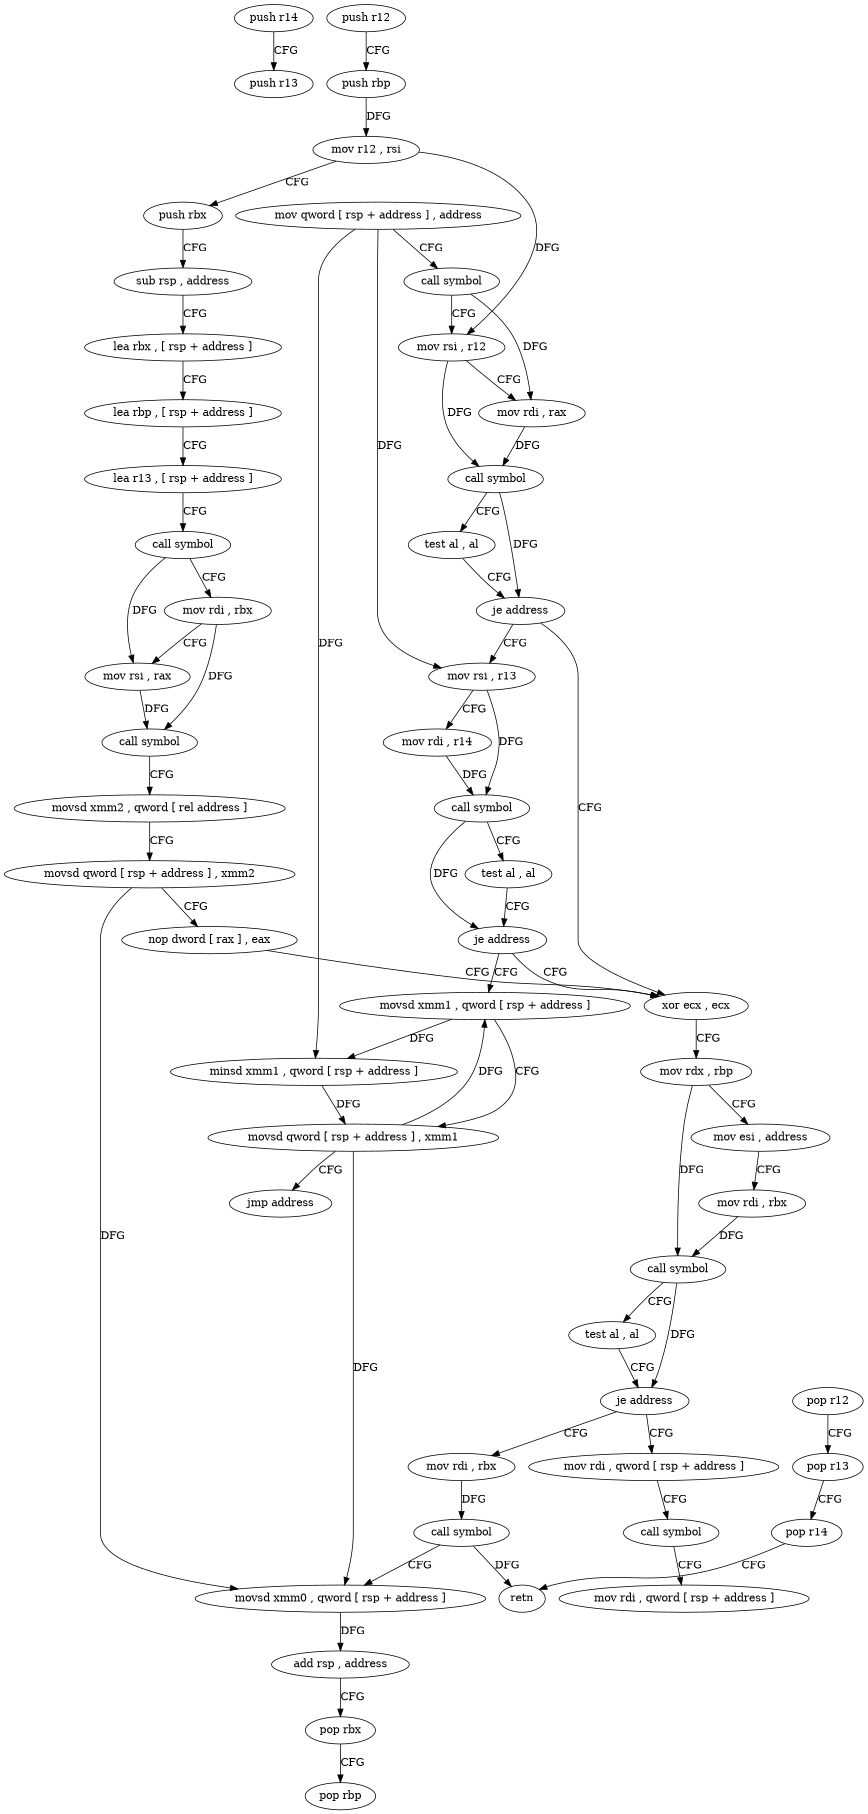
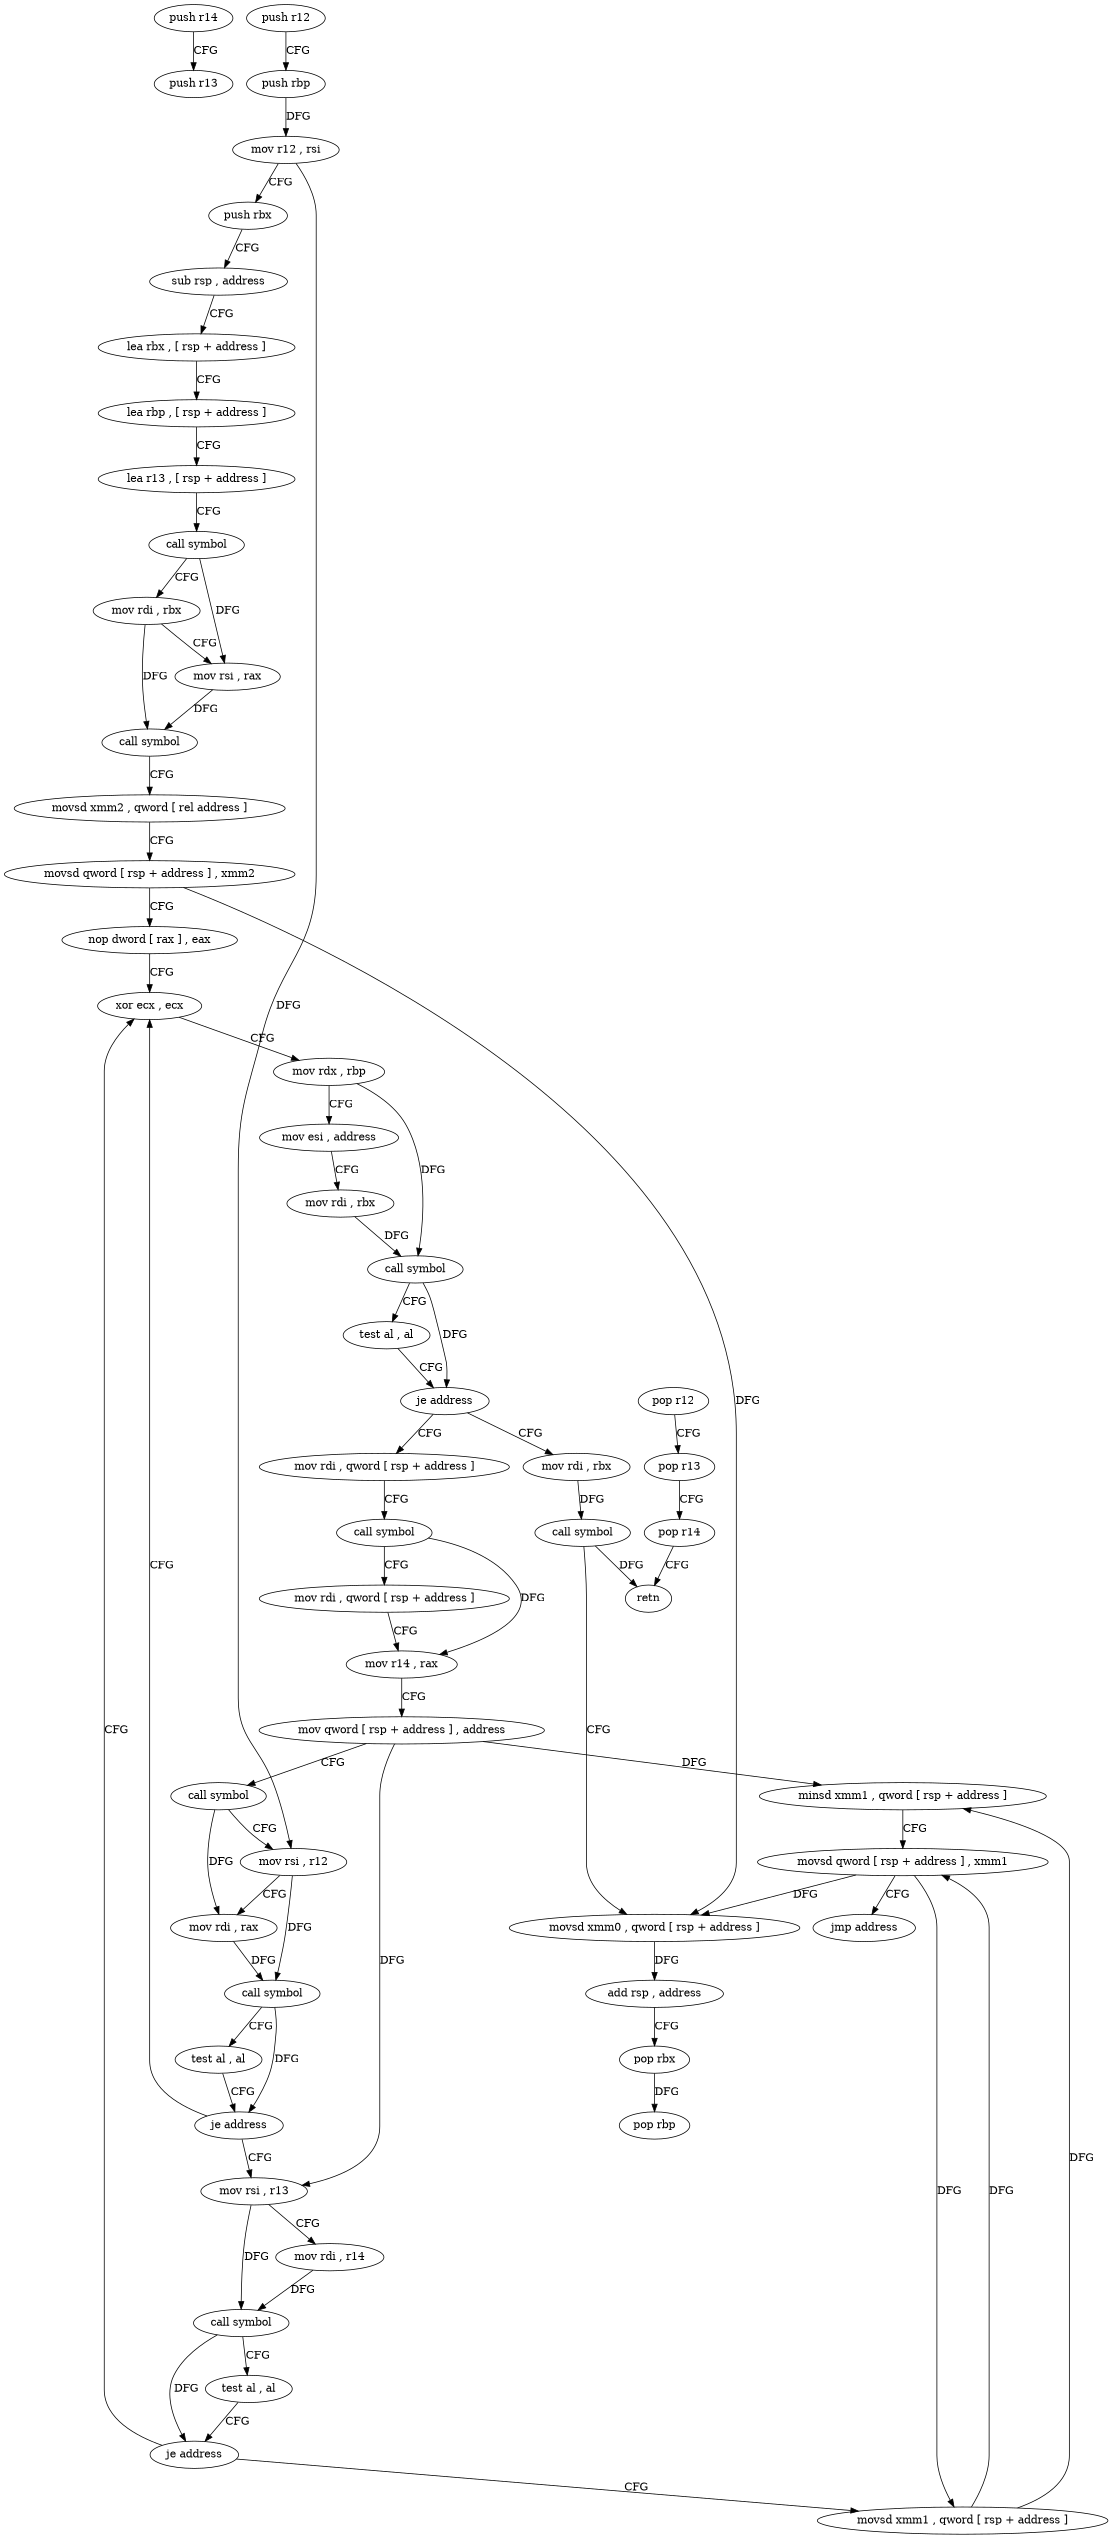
(527, 1072) -> (1002, 2191)
(348, 1105) -> (915, 1829)
none -> (402, 1665)
(353, 1763) -> (667, 2093)
